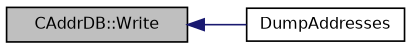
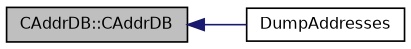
(97, 25) -> (97, 25)
